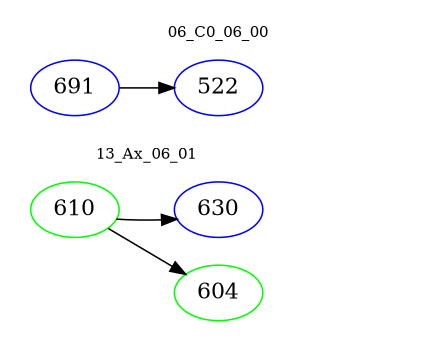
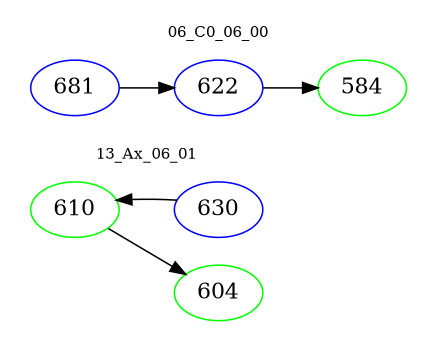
(75, 88) -> (75, 88)
(219, 88) -> (219, 88)
none -> (362, 88)
(139, 220) -> (155, 199)
